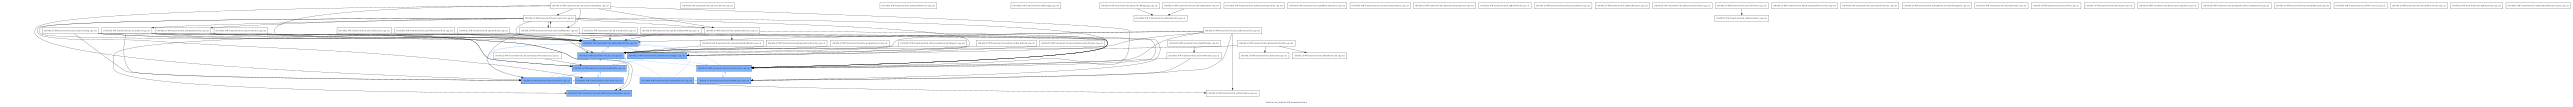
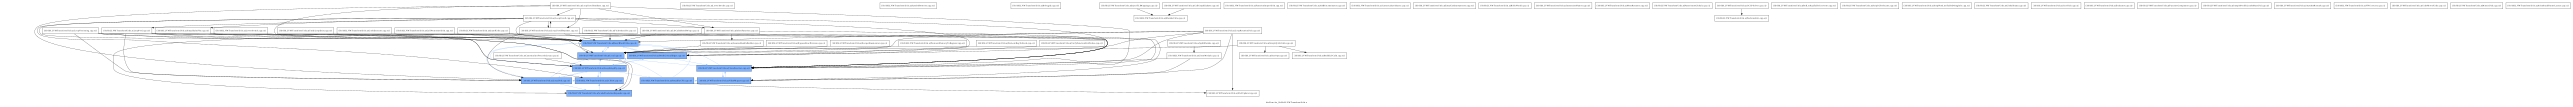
none -> (306, 31)
